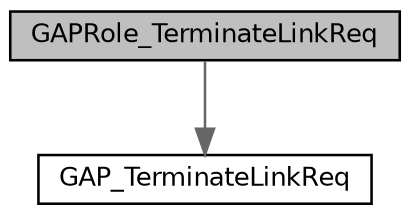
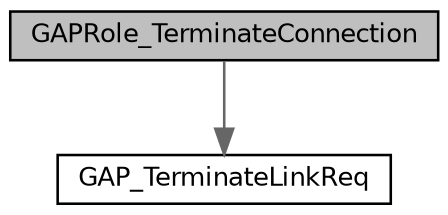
(205, 36) -> (224, 36)
